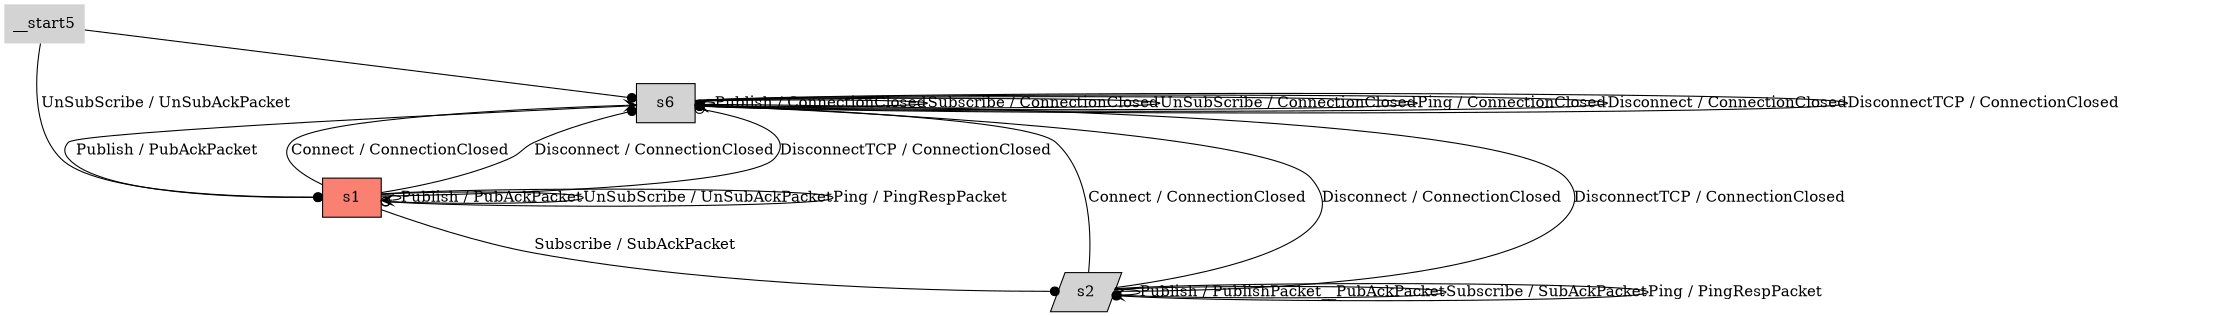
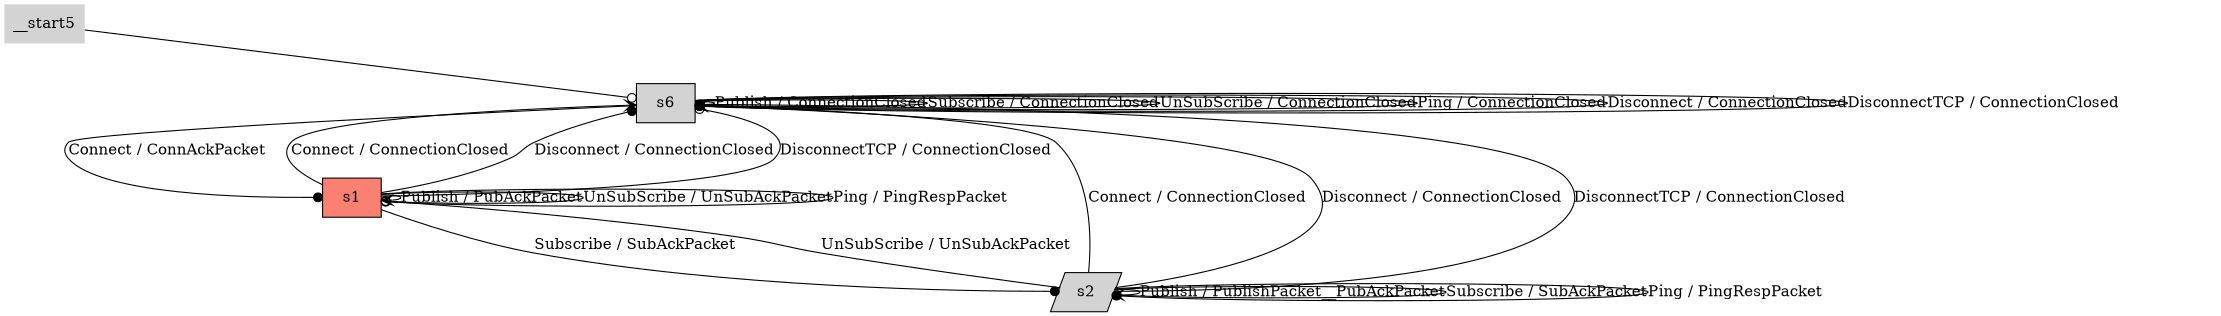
(356, 64) -> (356, 64)
(167, 150) -> (167, 150)
(56, 153) -> (727, 235)
